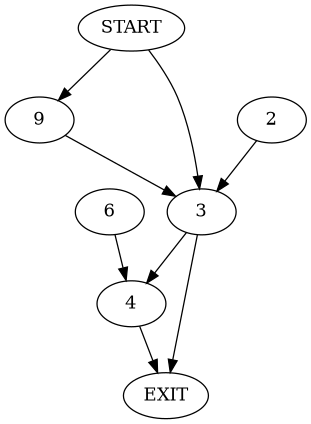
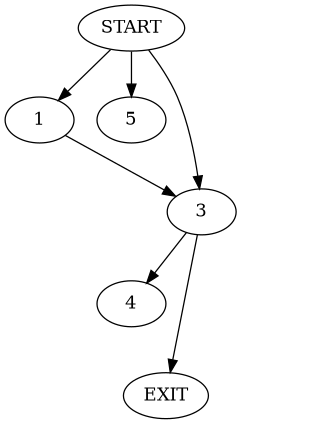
(40, 120) -> (40, 120)
none -> (131, 120)
(272, 120) -> none
(110, 212) -> none
(146, 343) -> none
